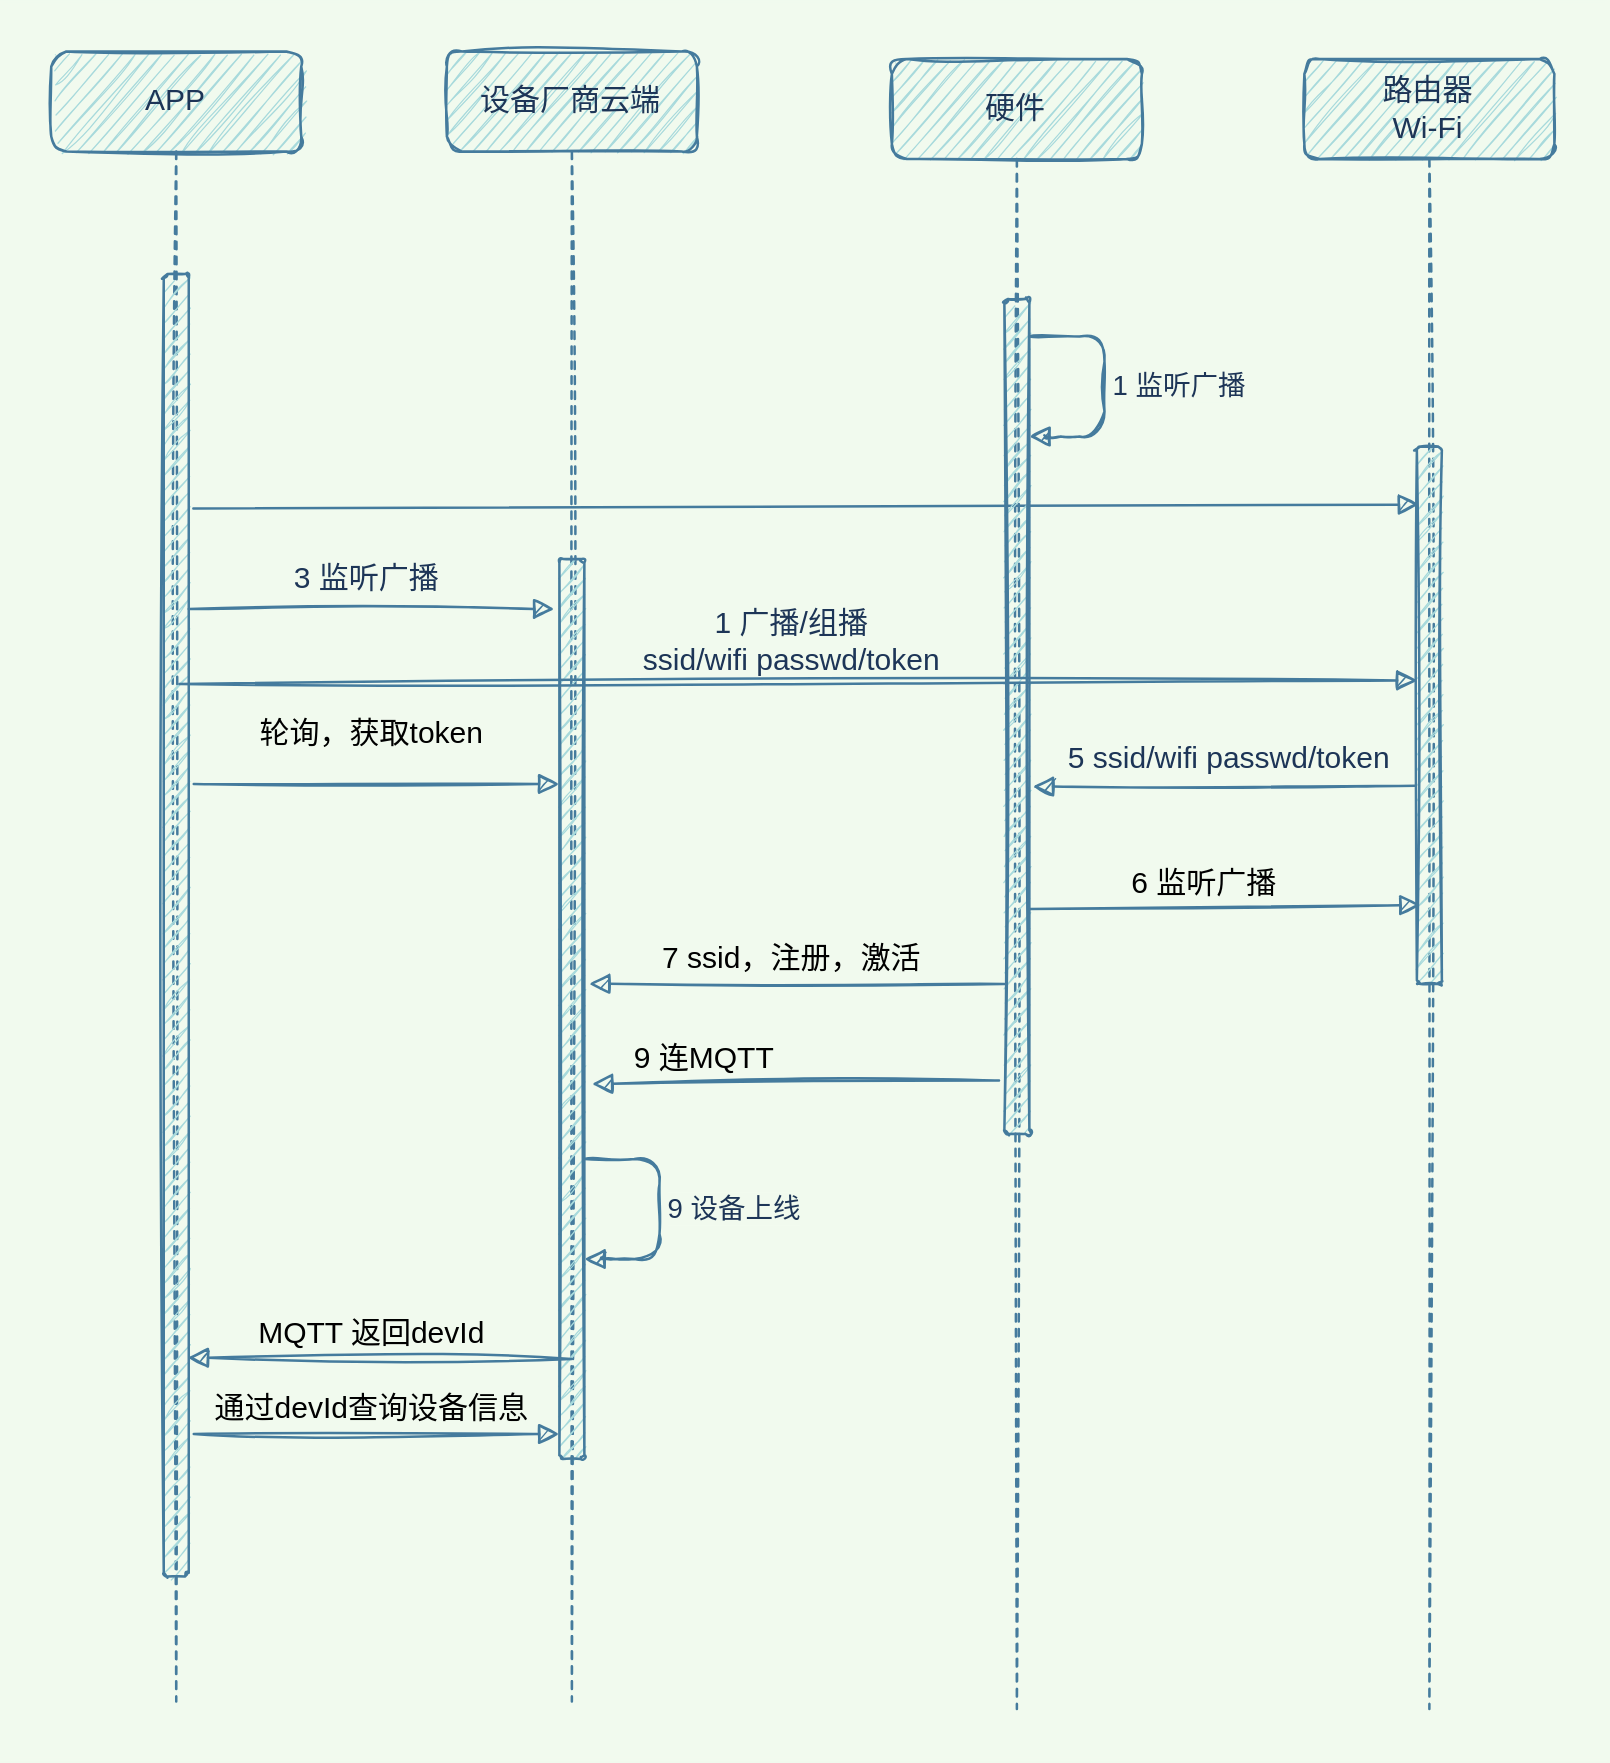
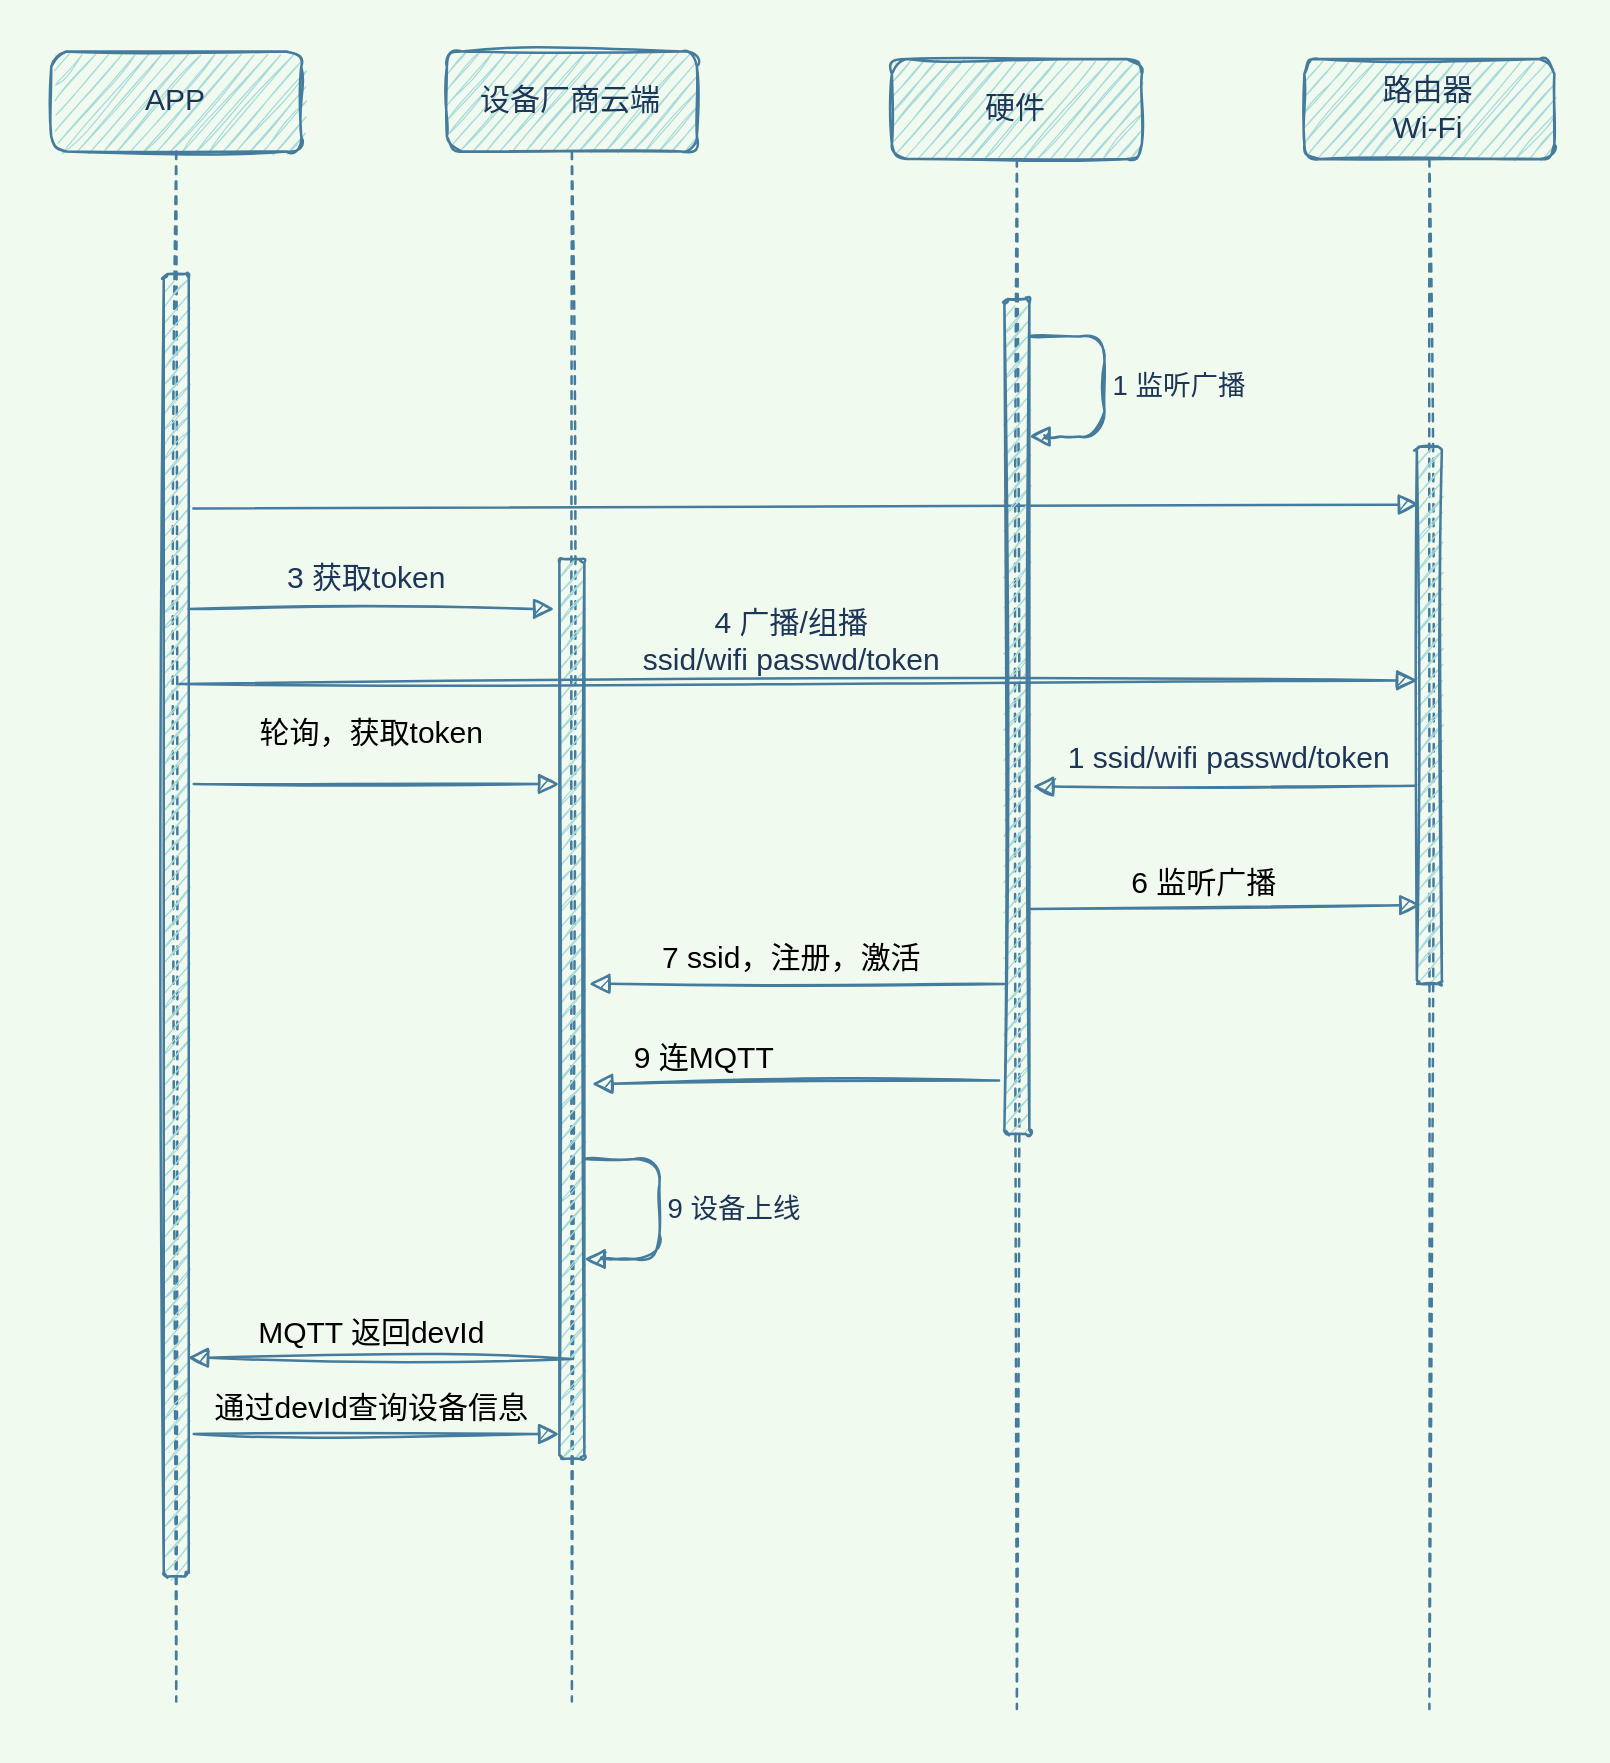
(368, 579) -> (368, 579)
(793, 641) -> (793, 641)
(1230, 759) -> (1230, 759)
